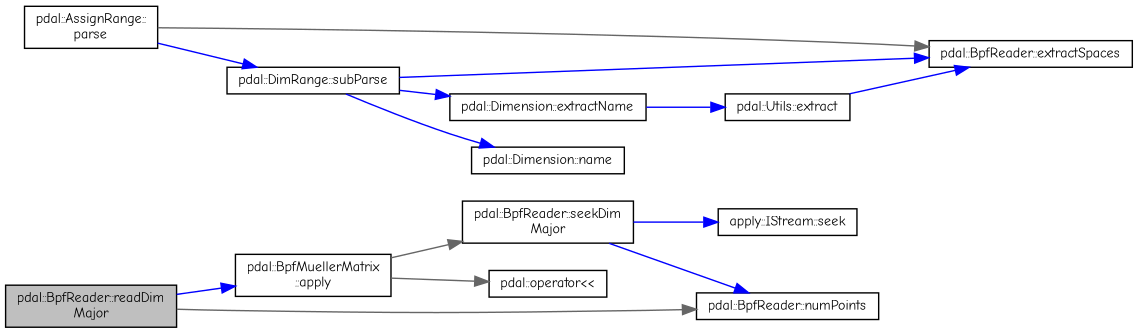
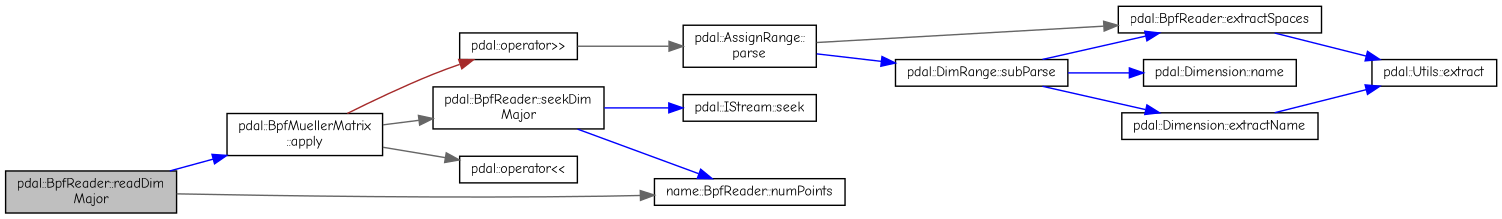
none -> (519, 46)
(902, 82) -> (1320, 45)
(788, 222) -> (750, 108)
(788, 306) -> (750, 192)
